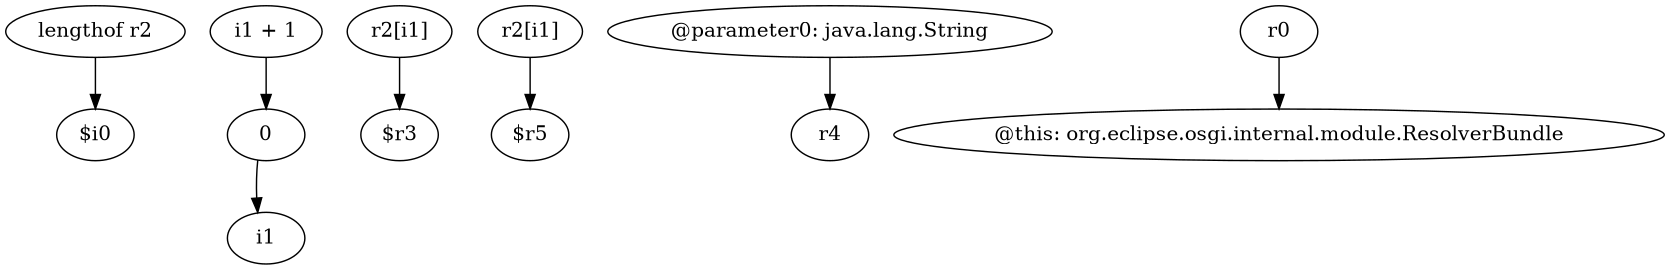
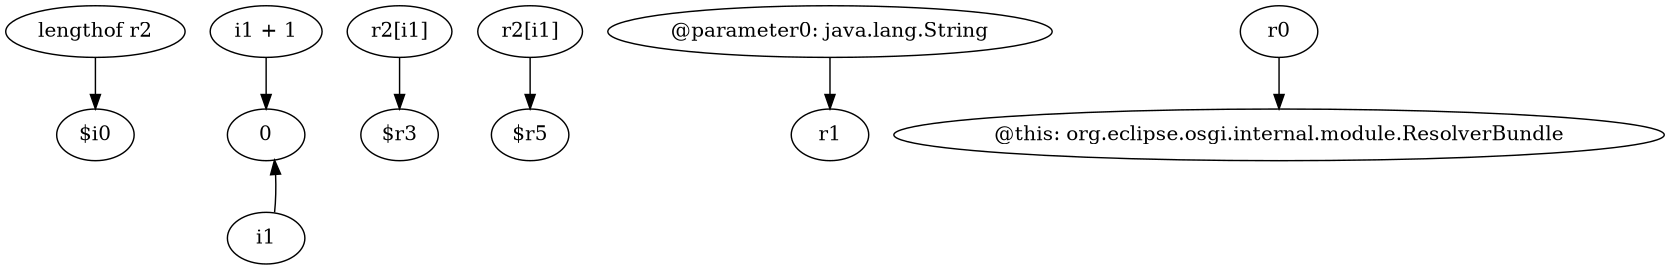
(830, 135) -> (830, 135)
(257, 179) -> (276, 194)
